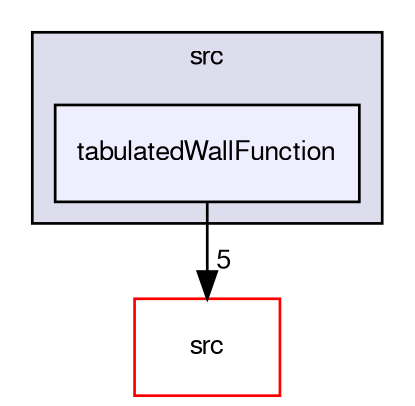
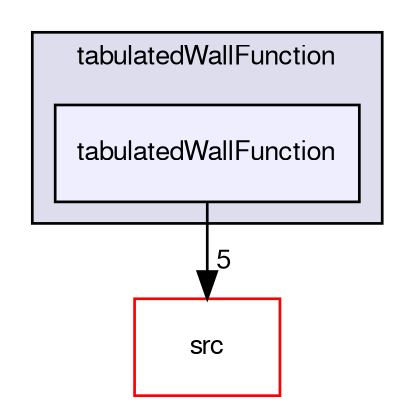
(207, 58) -> (207, 58)
